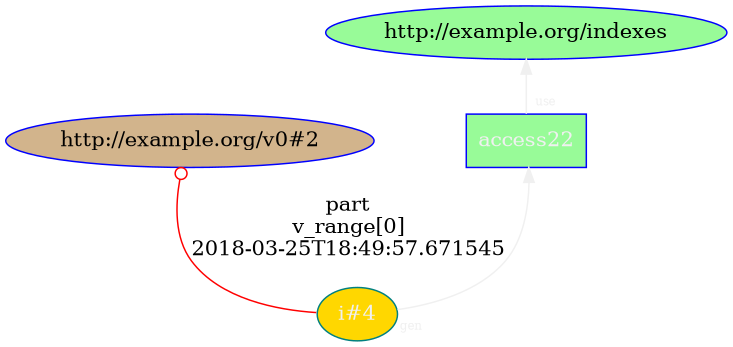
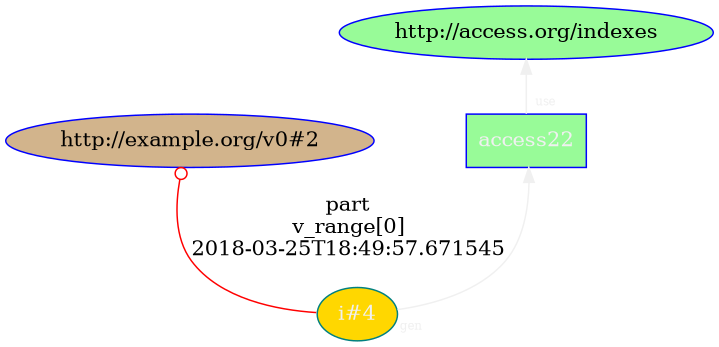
(526, 33) -> (526, 33)
